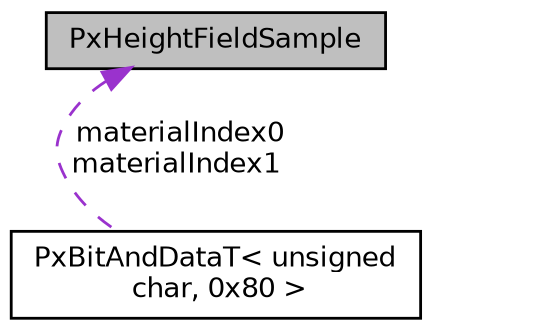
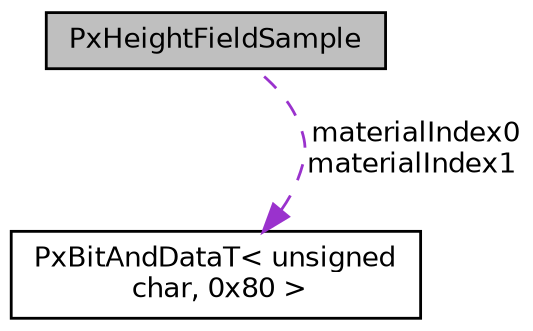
(58, 159) -> (302, 133)
